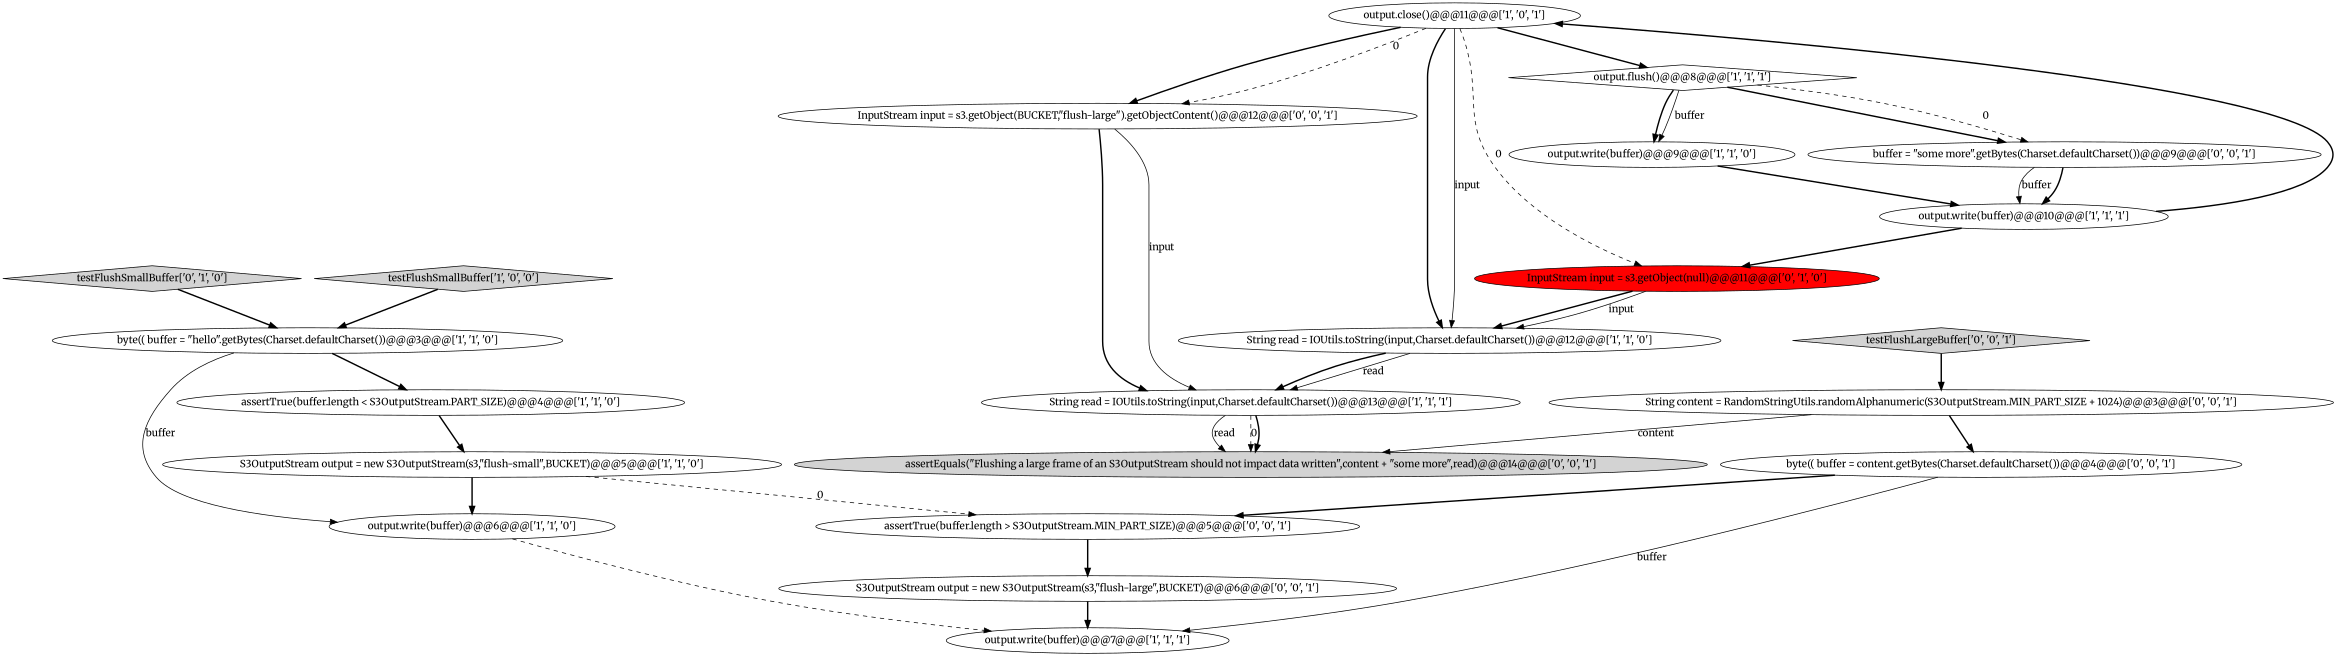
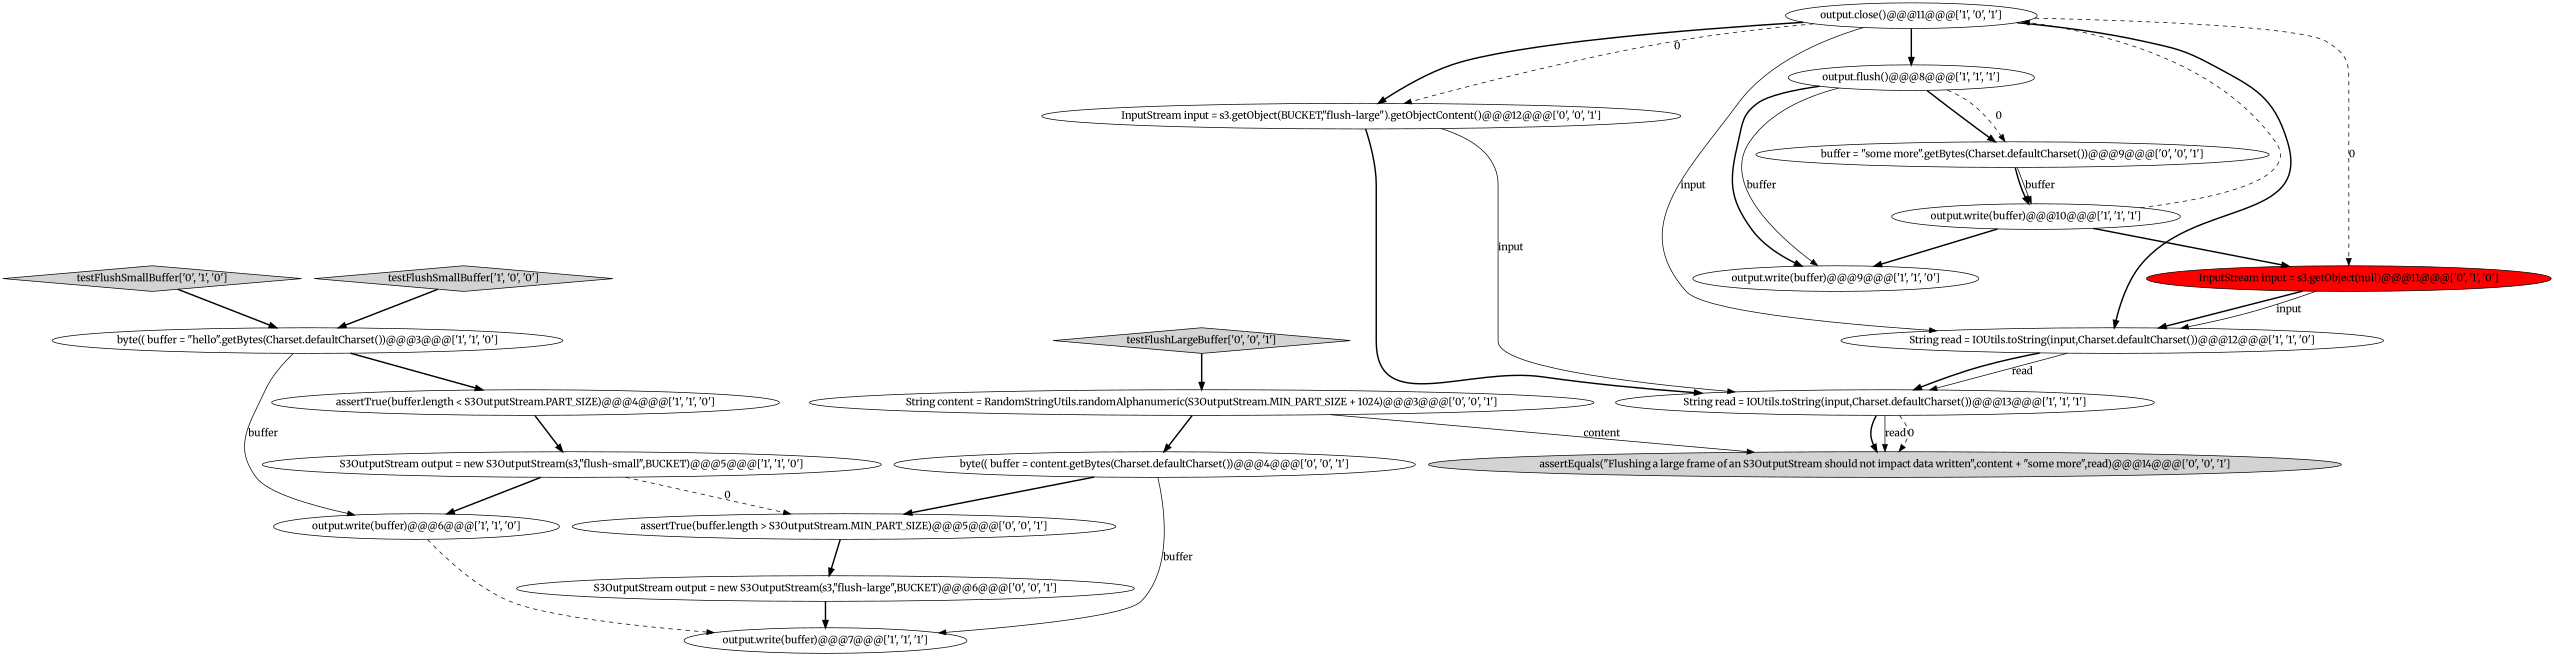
(2053, 74) -> (2238, 102)
(1683, 78) -> (1911, 78)
(1834, 185) -> (1939, 247)
